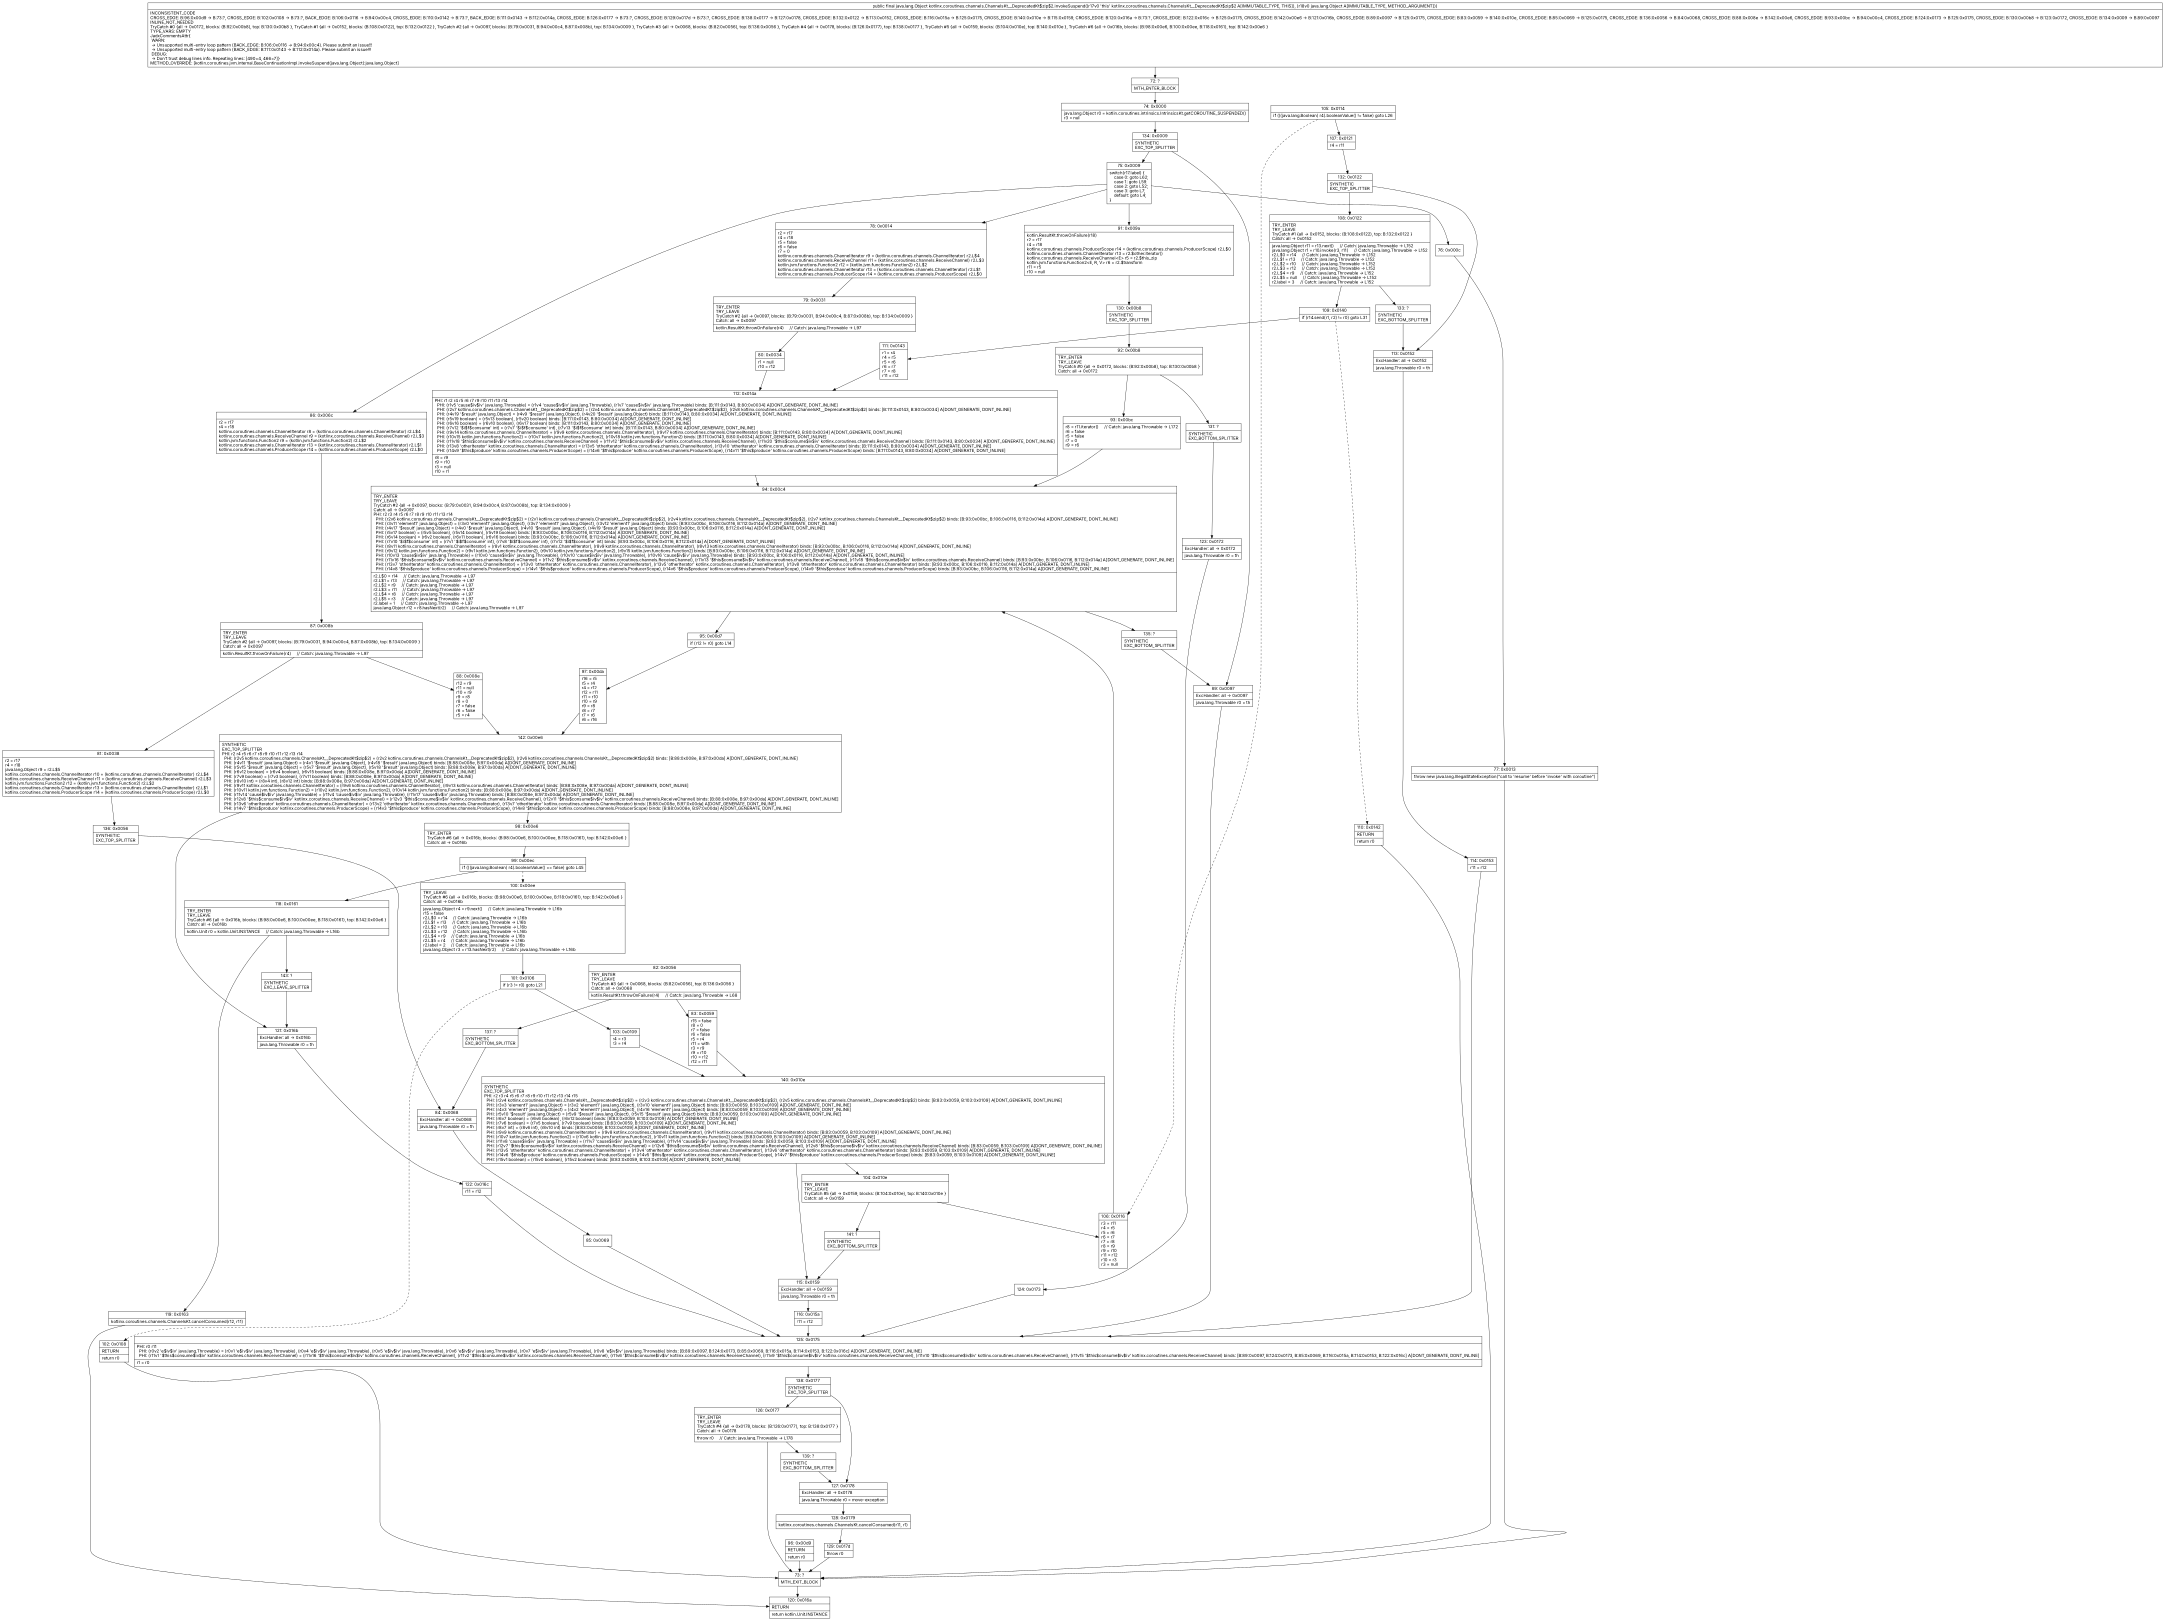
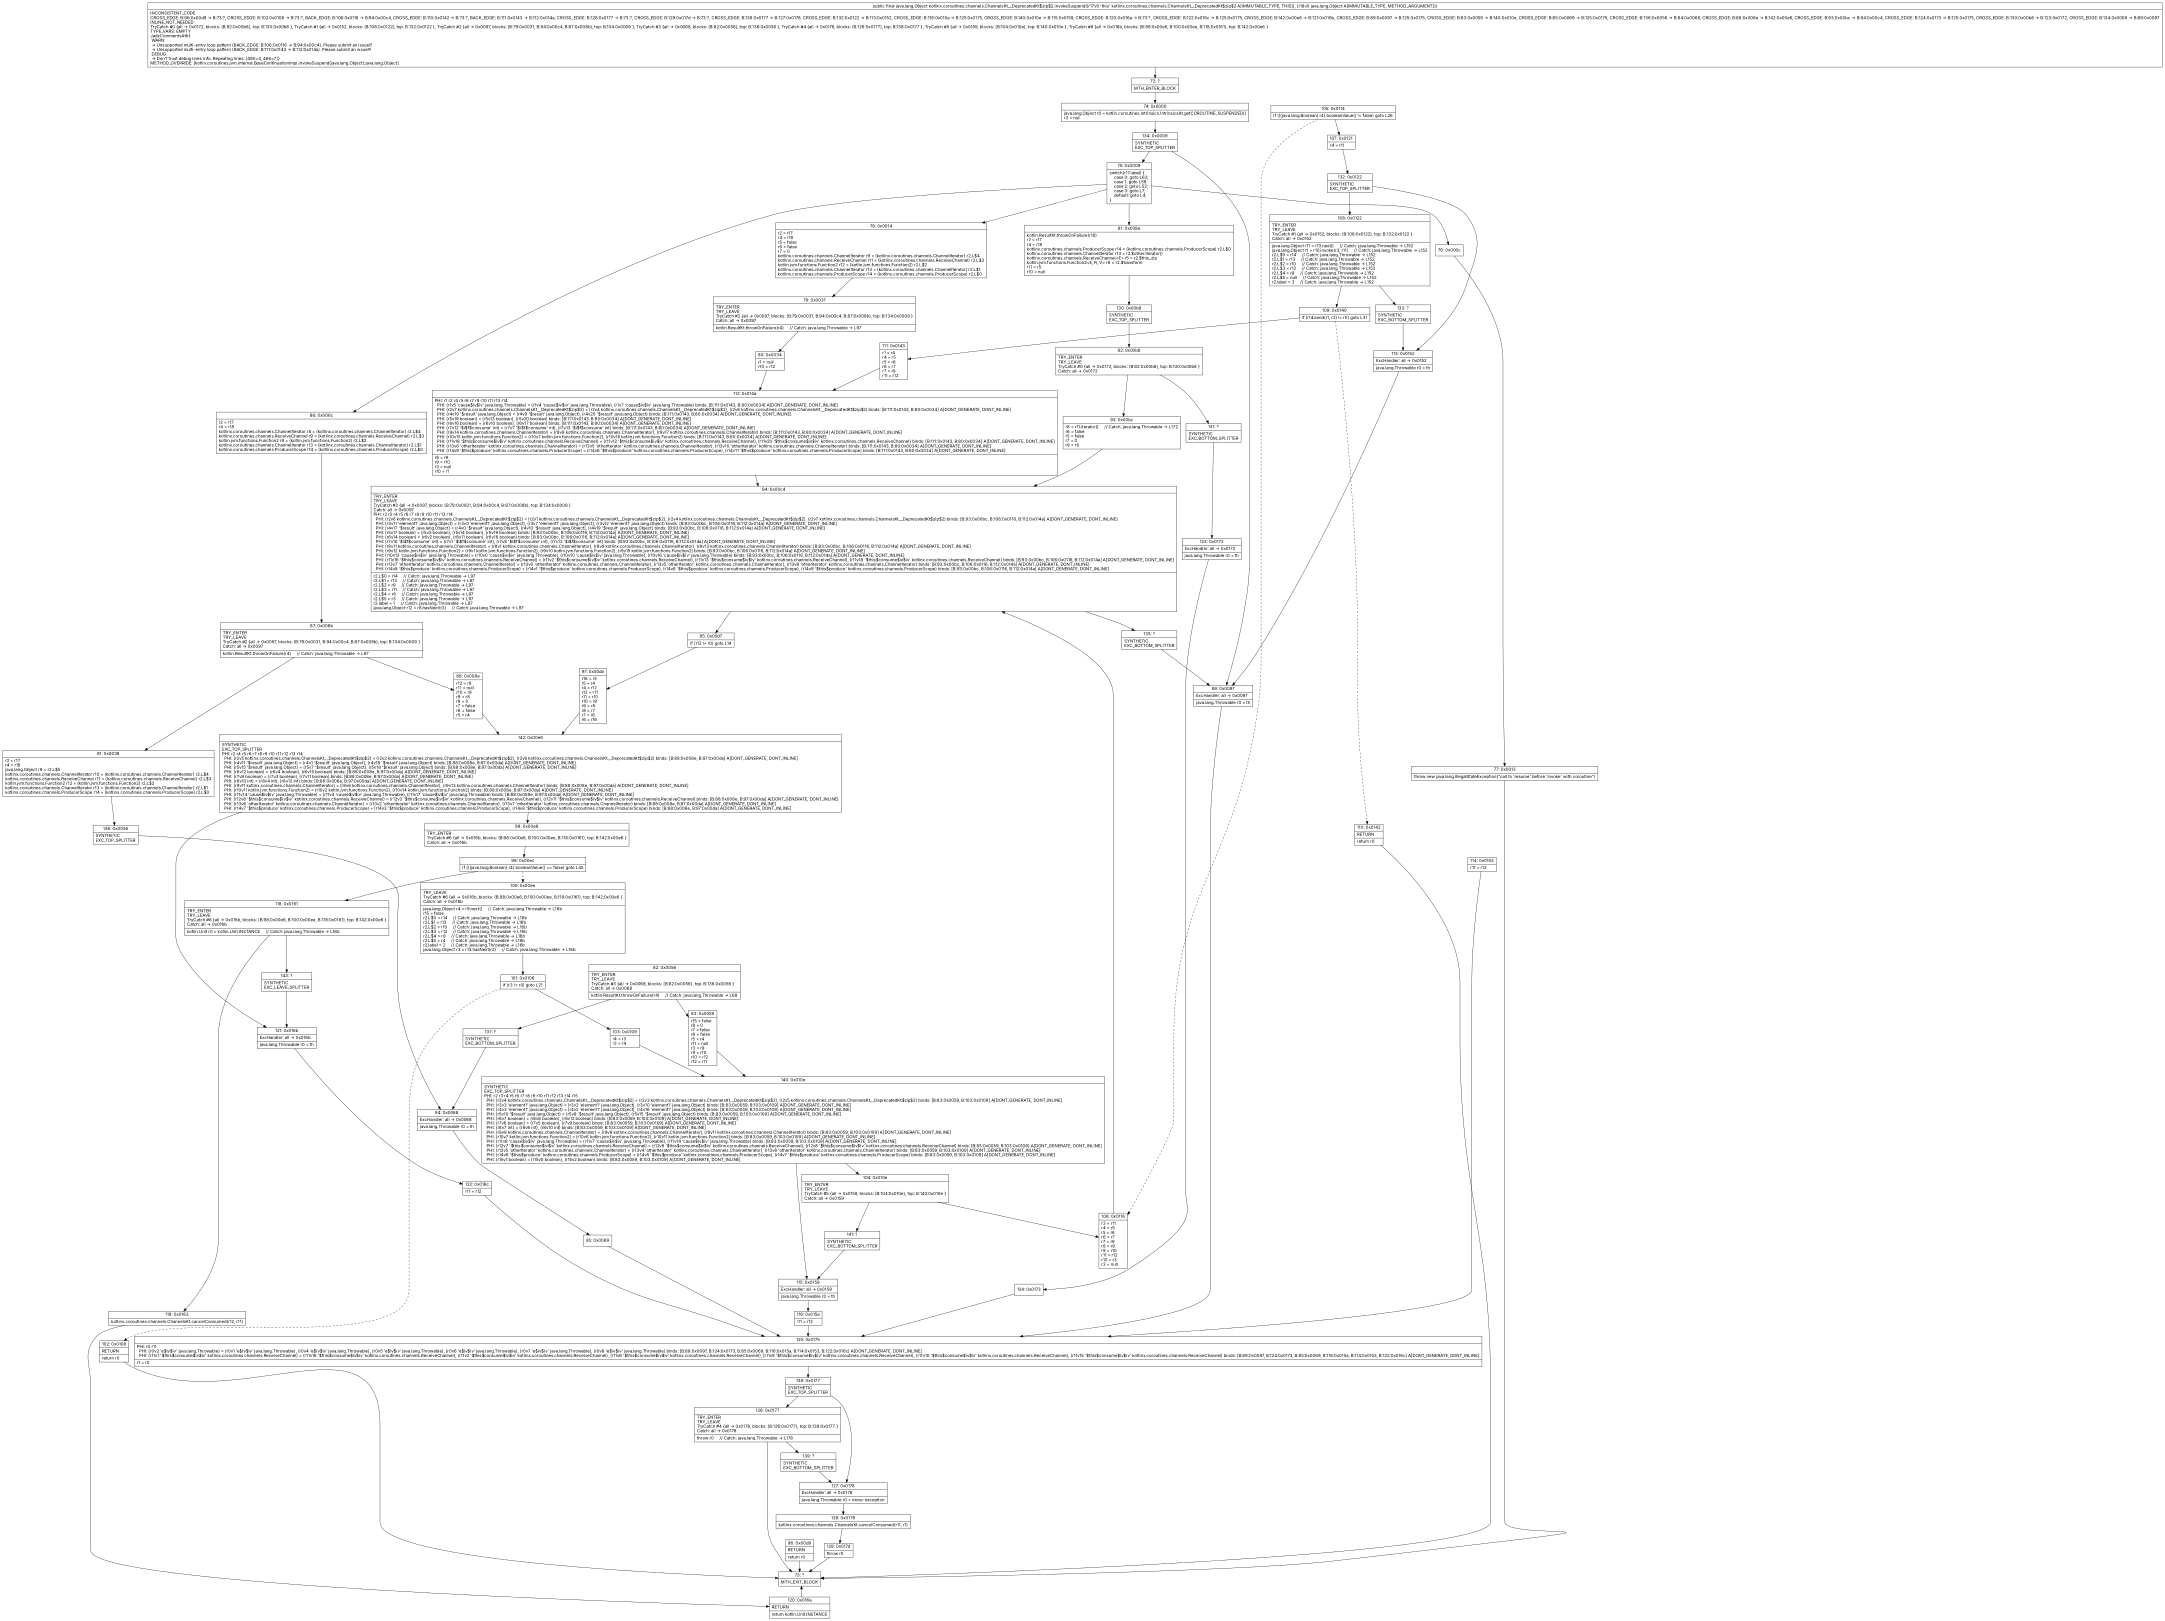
(1403, 629) -> (1325, 532)
(700, 1044) -> (700, 1044)
(798, 1590) -> (802, 1593)
